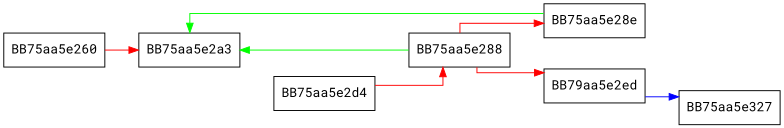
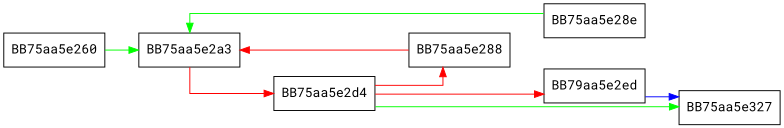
(492, 23) -> none
(117, 50) -> (117, 50)
(329, 50) -> (329, 50)
(503, 73) -> (455, 94)
none -> (214, 94)
none -> (522, 107)
